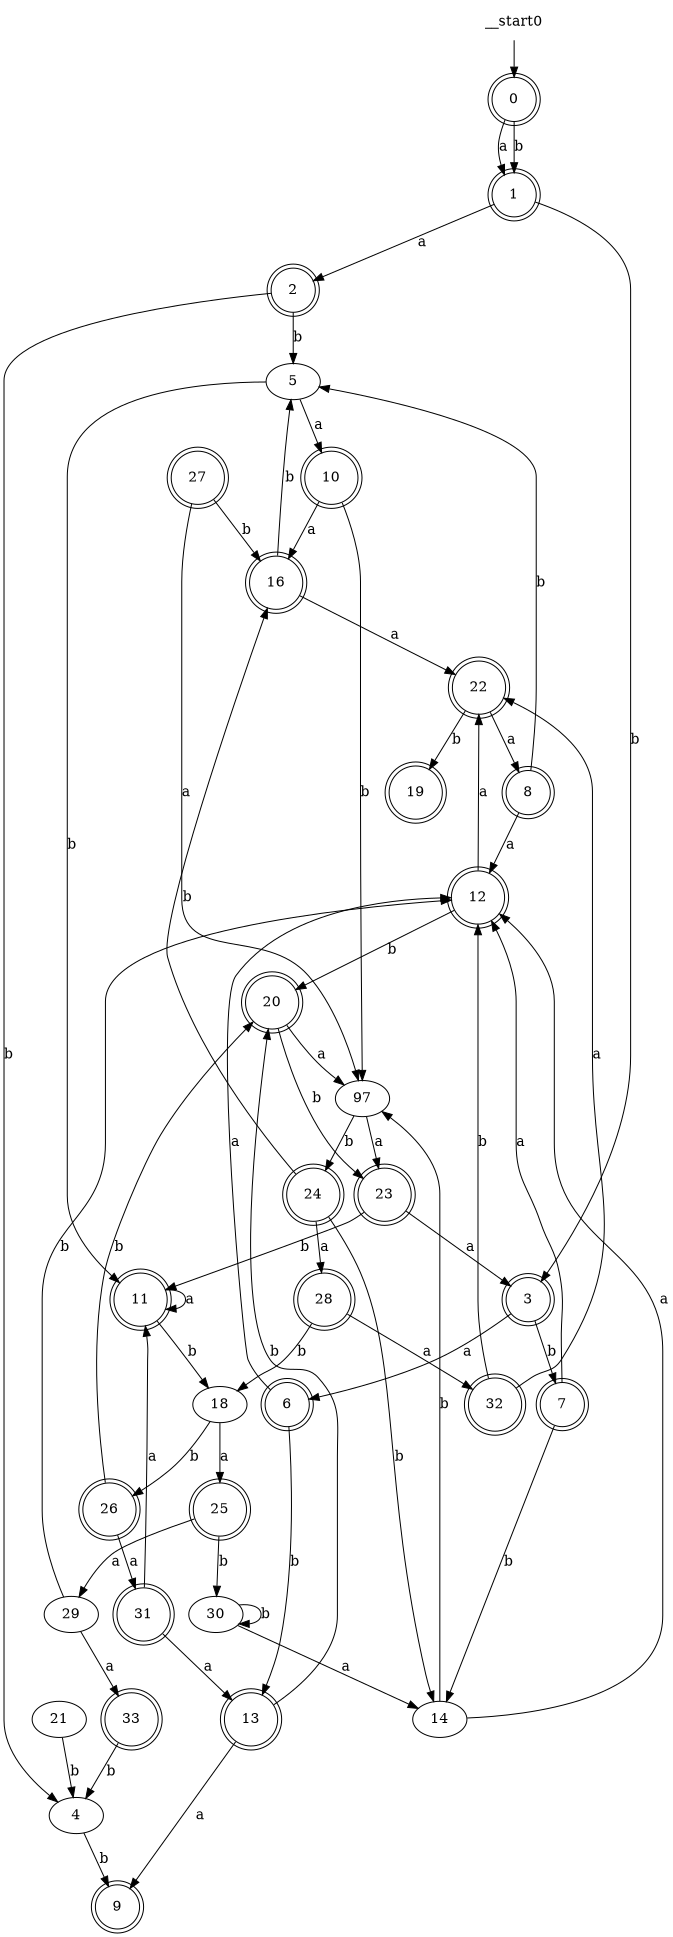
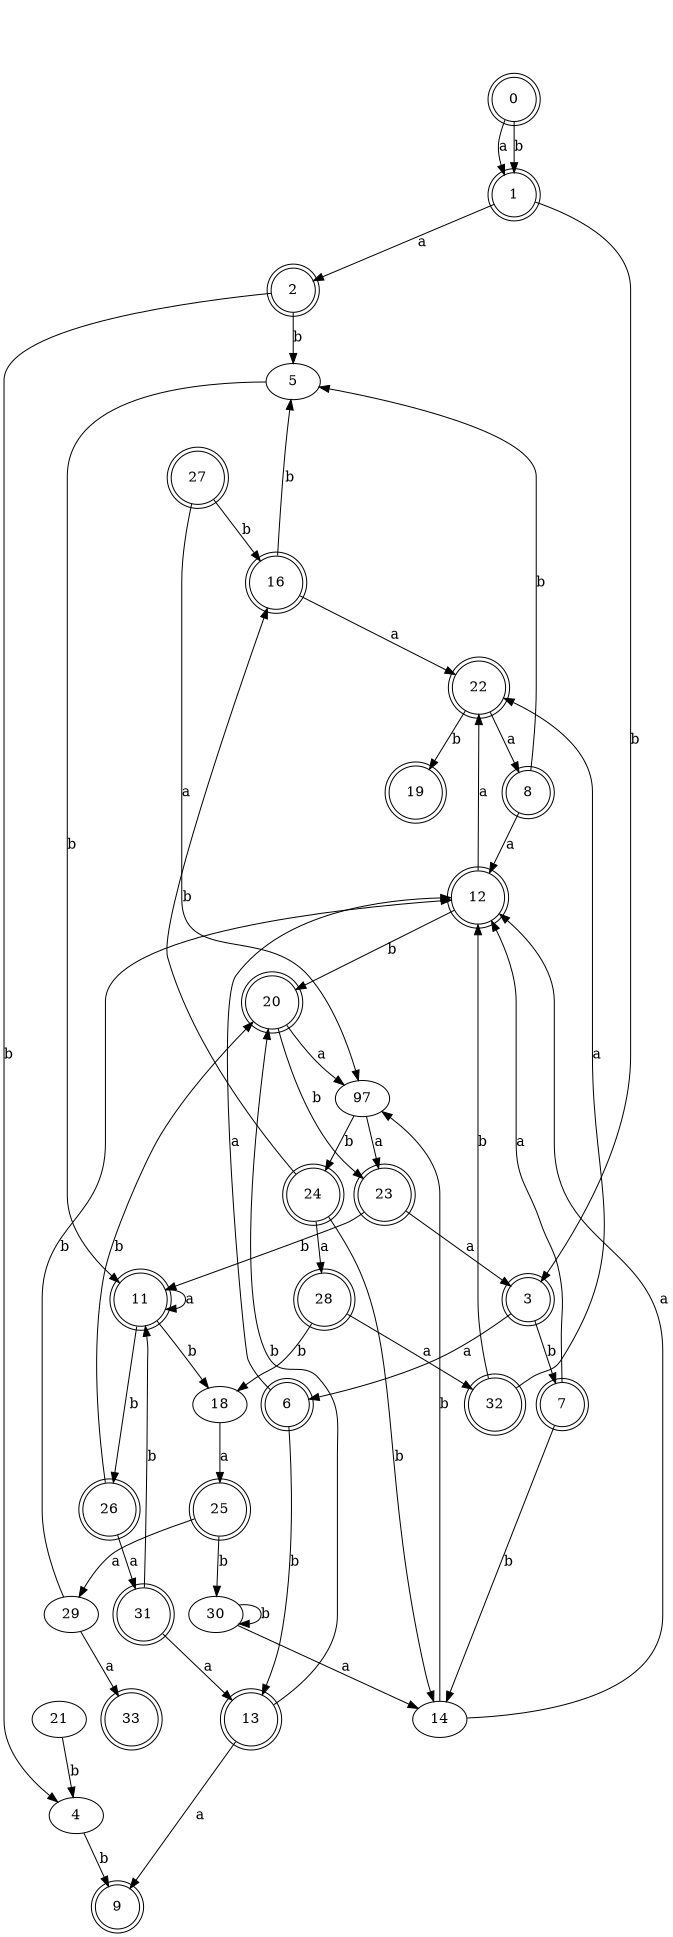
(514, 22) -> none
(331, 478) -> none
(153, 1457) -> (153, 1457)
(180, 1460) -> (126, 1400)
(105, 1766) -> none
